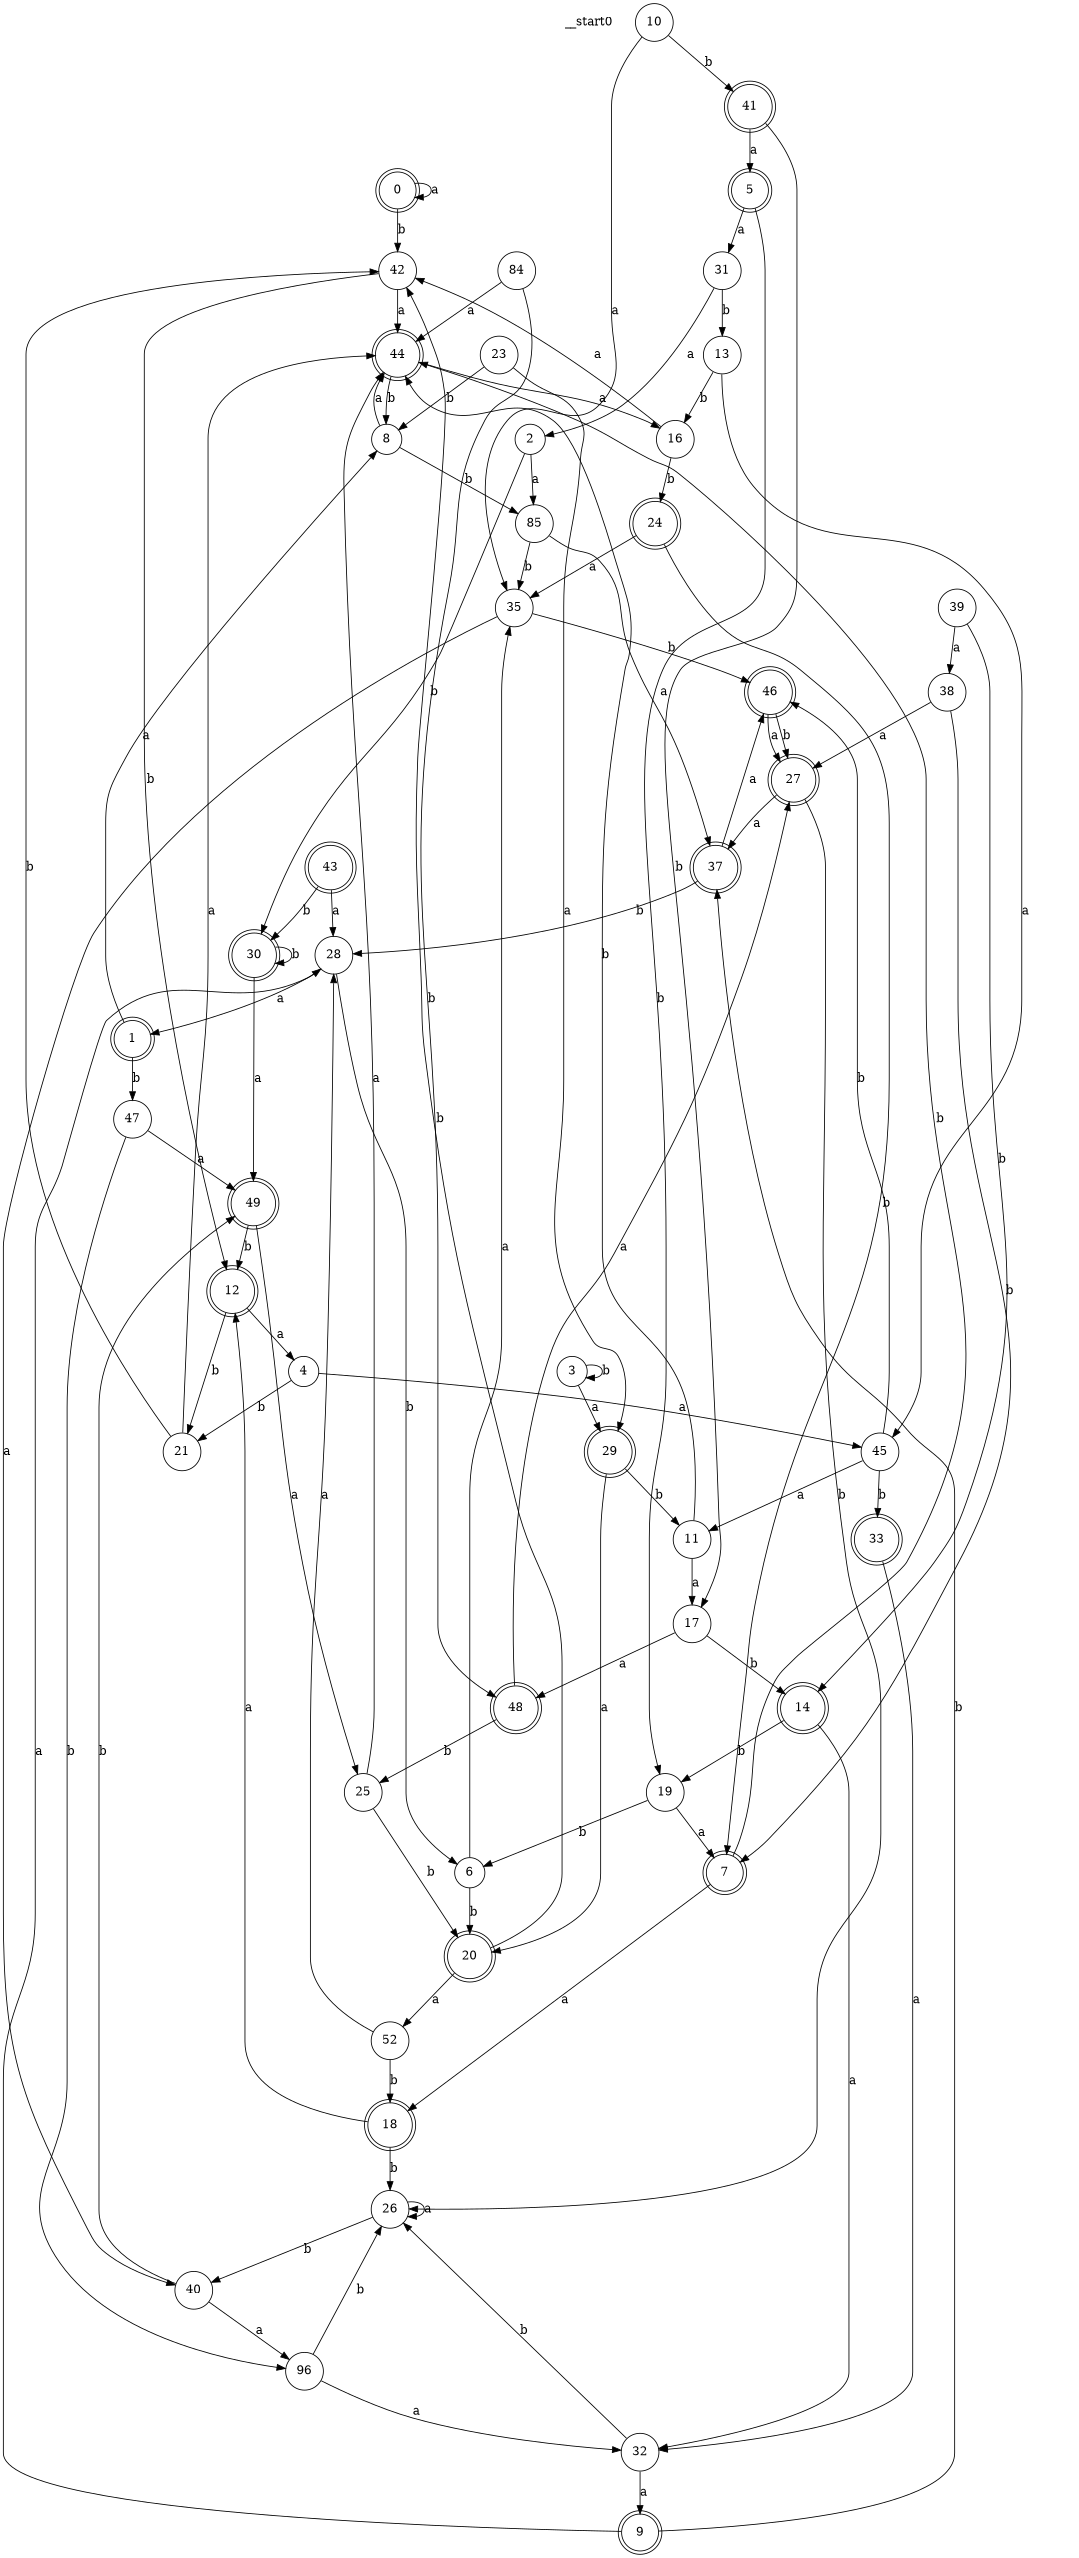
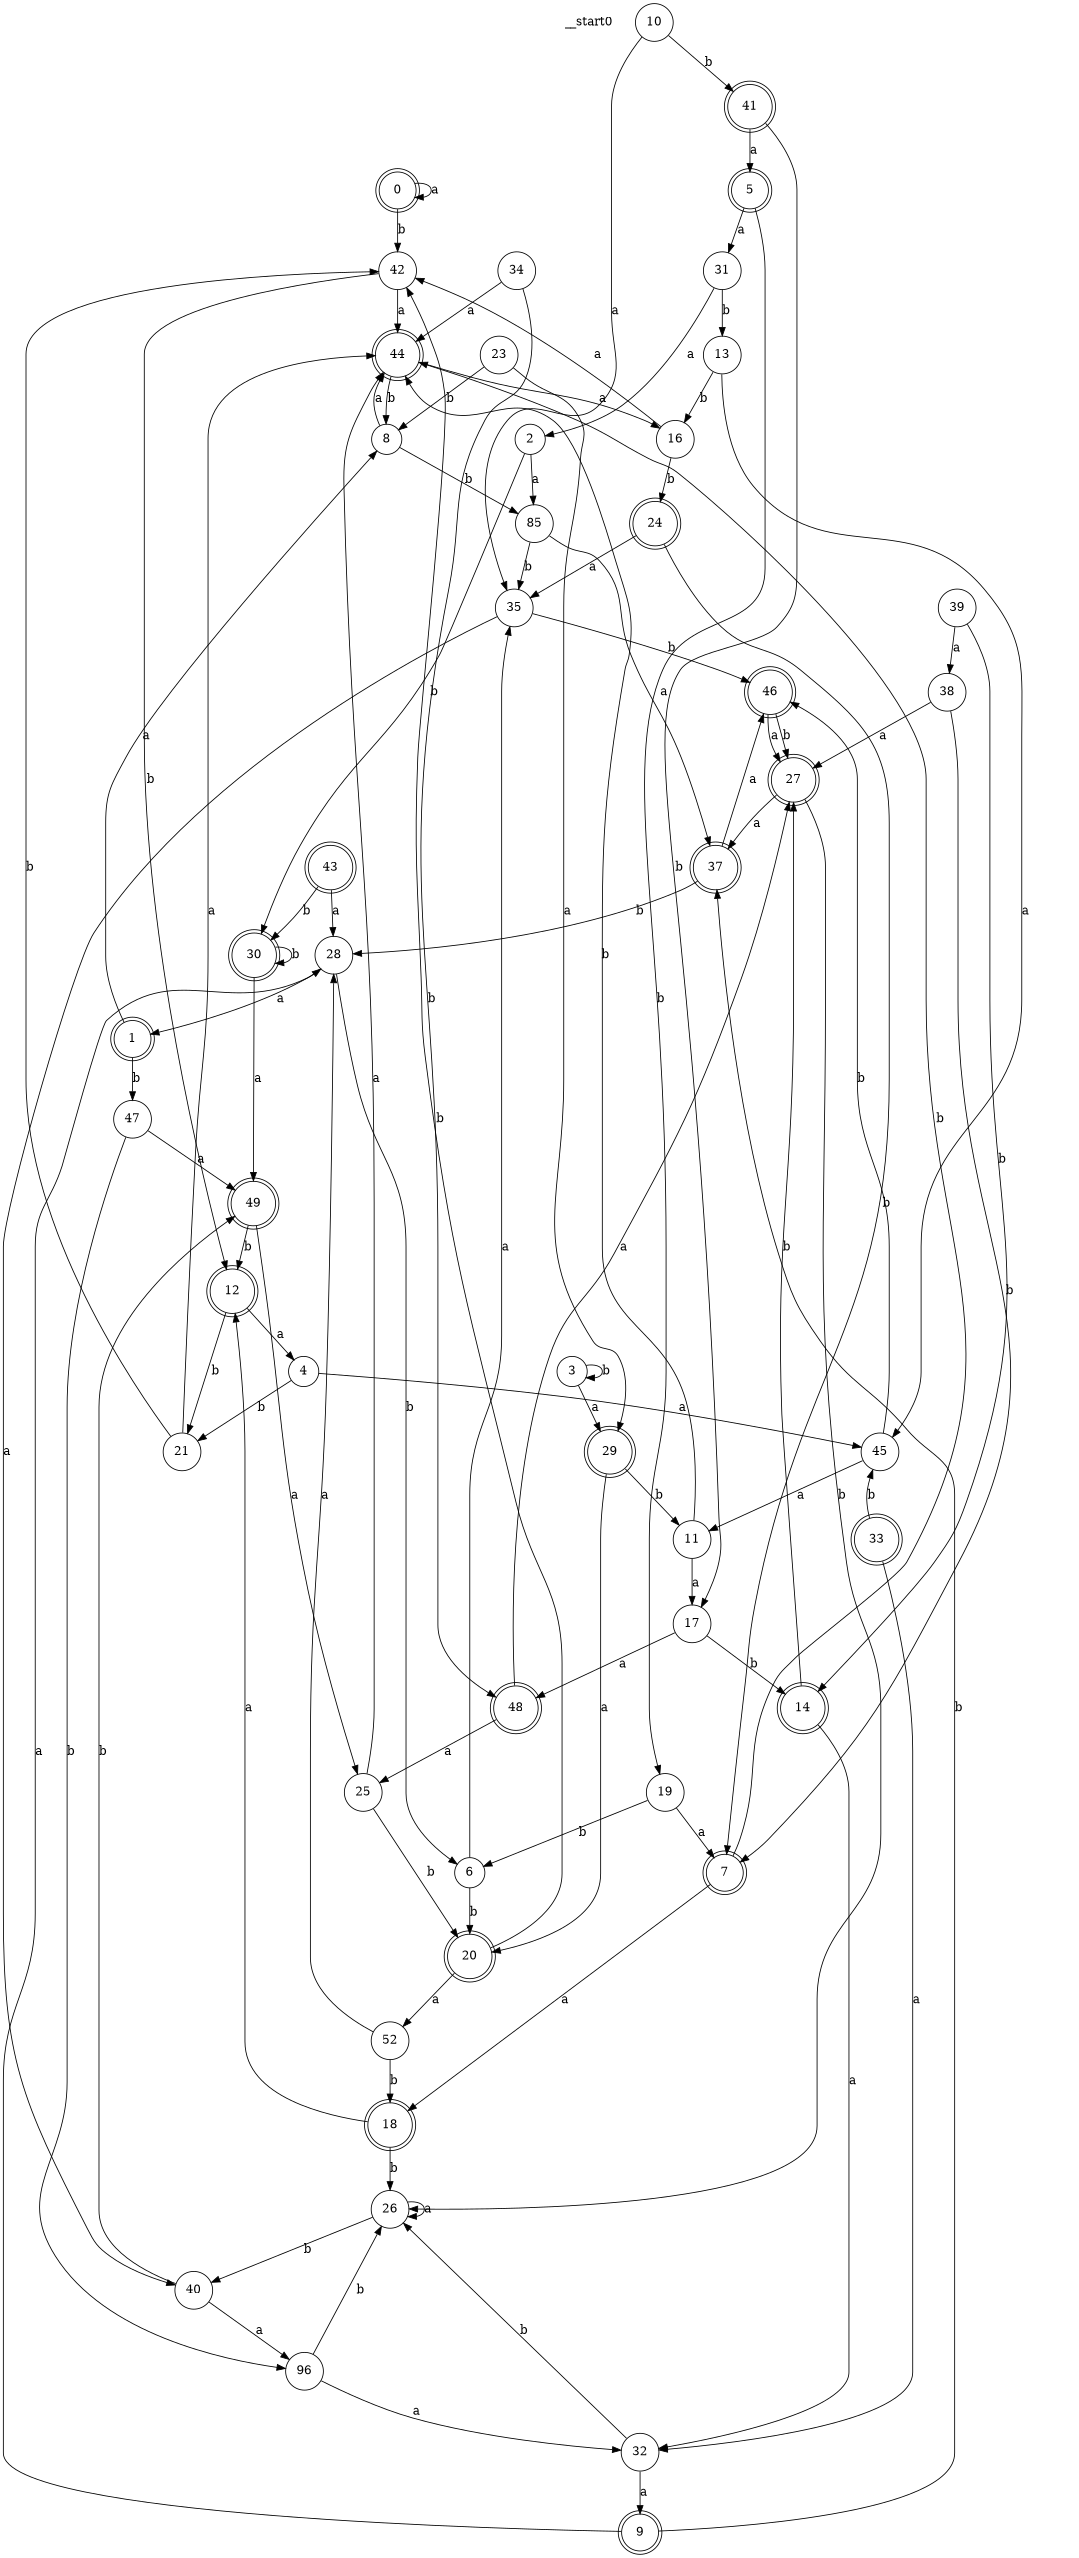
(517, 271) -> (517, 271)
(879, 1489) -> (867, 1498)
(448, 1752) -> (448, 1752)
(732, 1752) -> (783, 1249)
